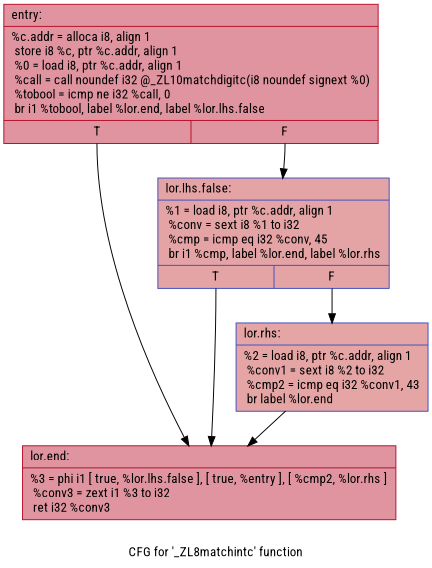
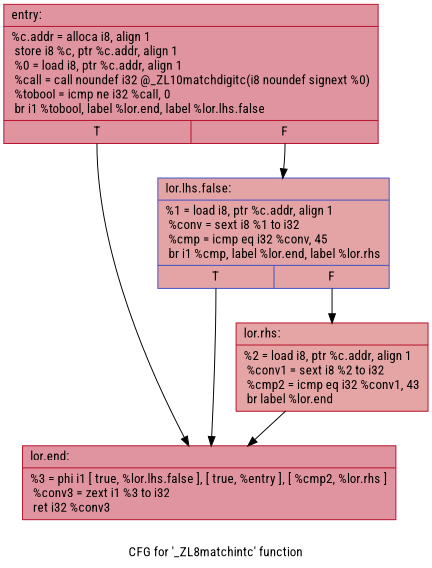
(332, 367) -> (332, 367)
